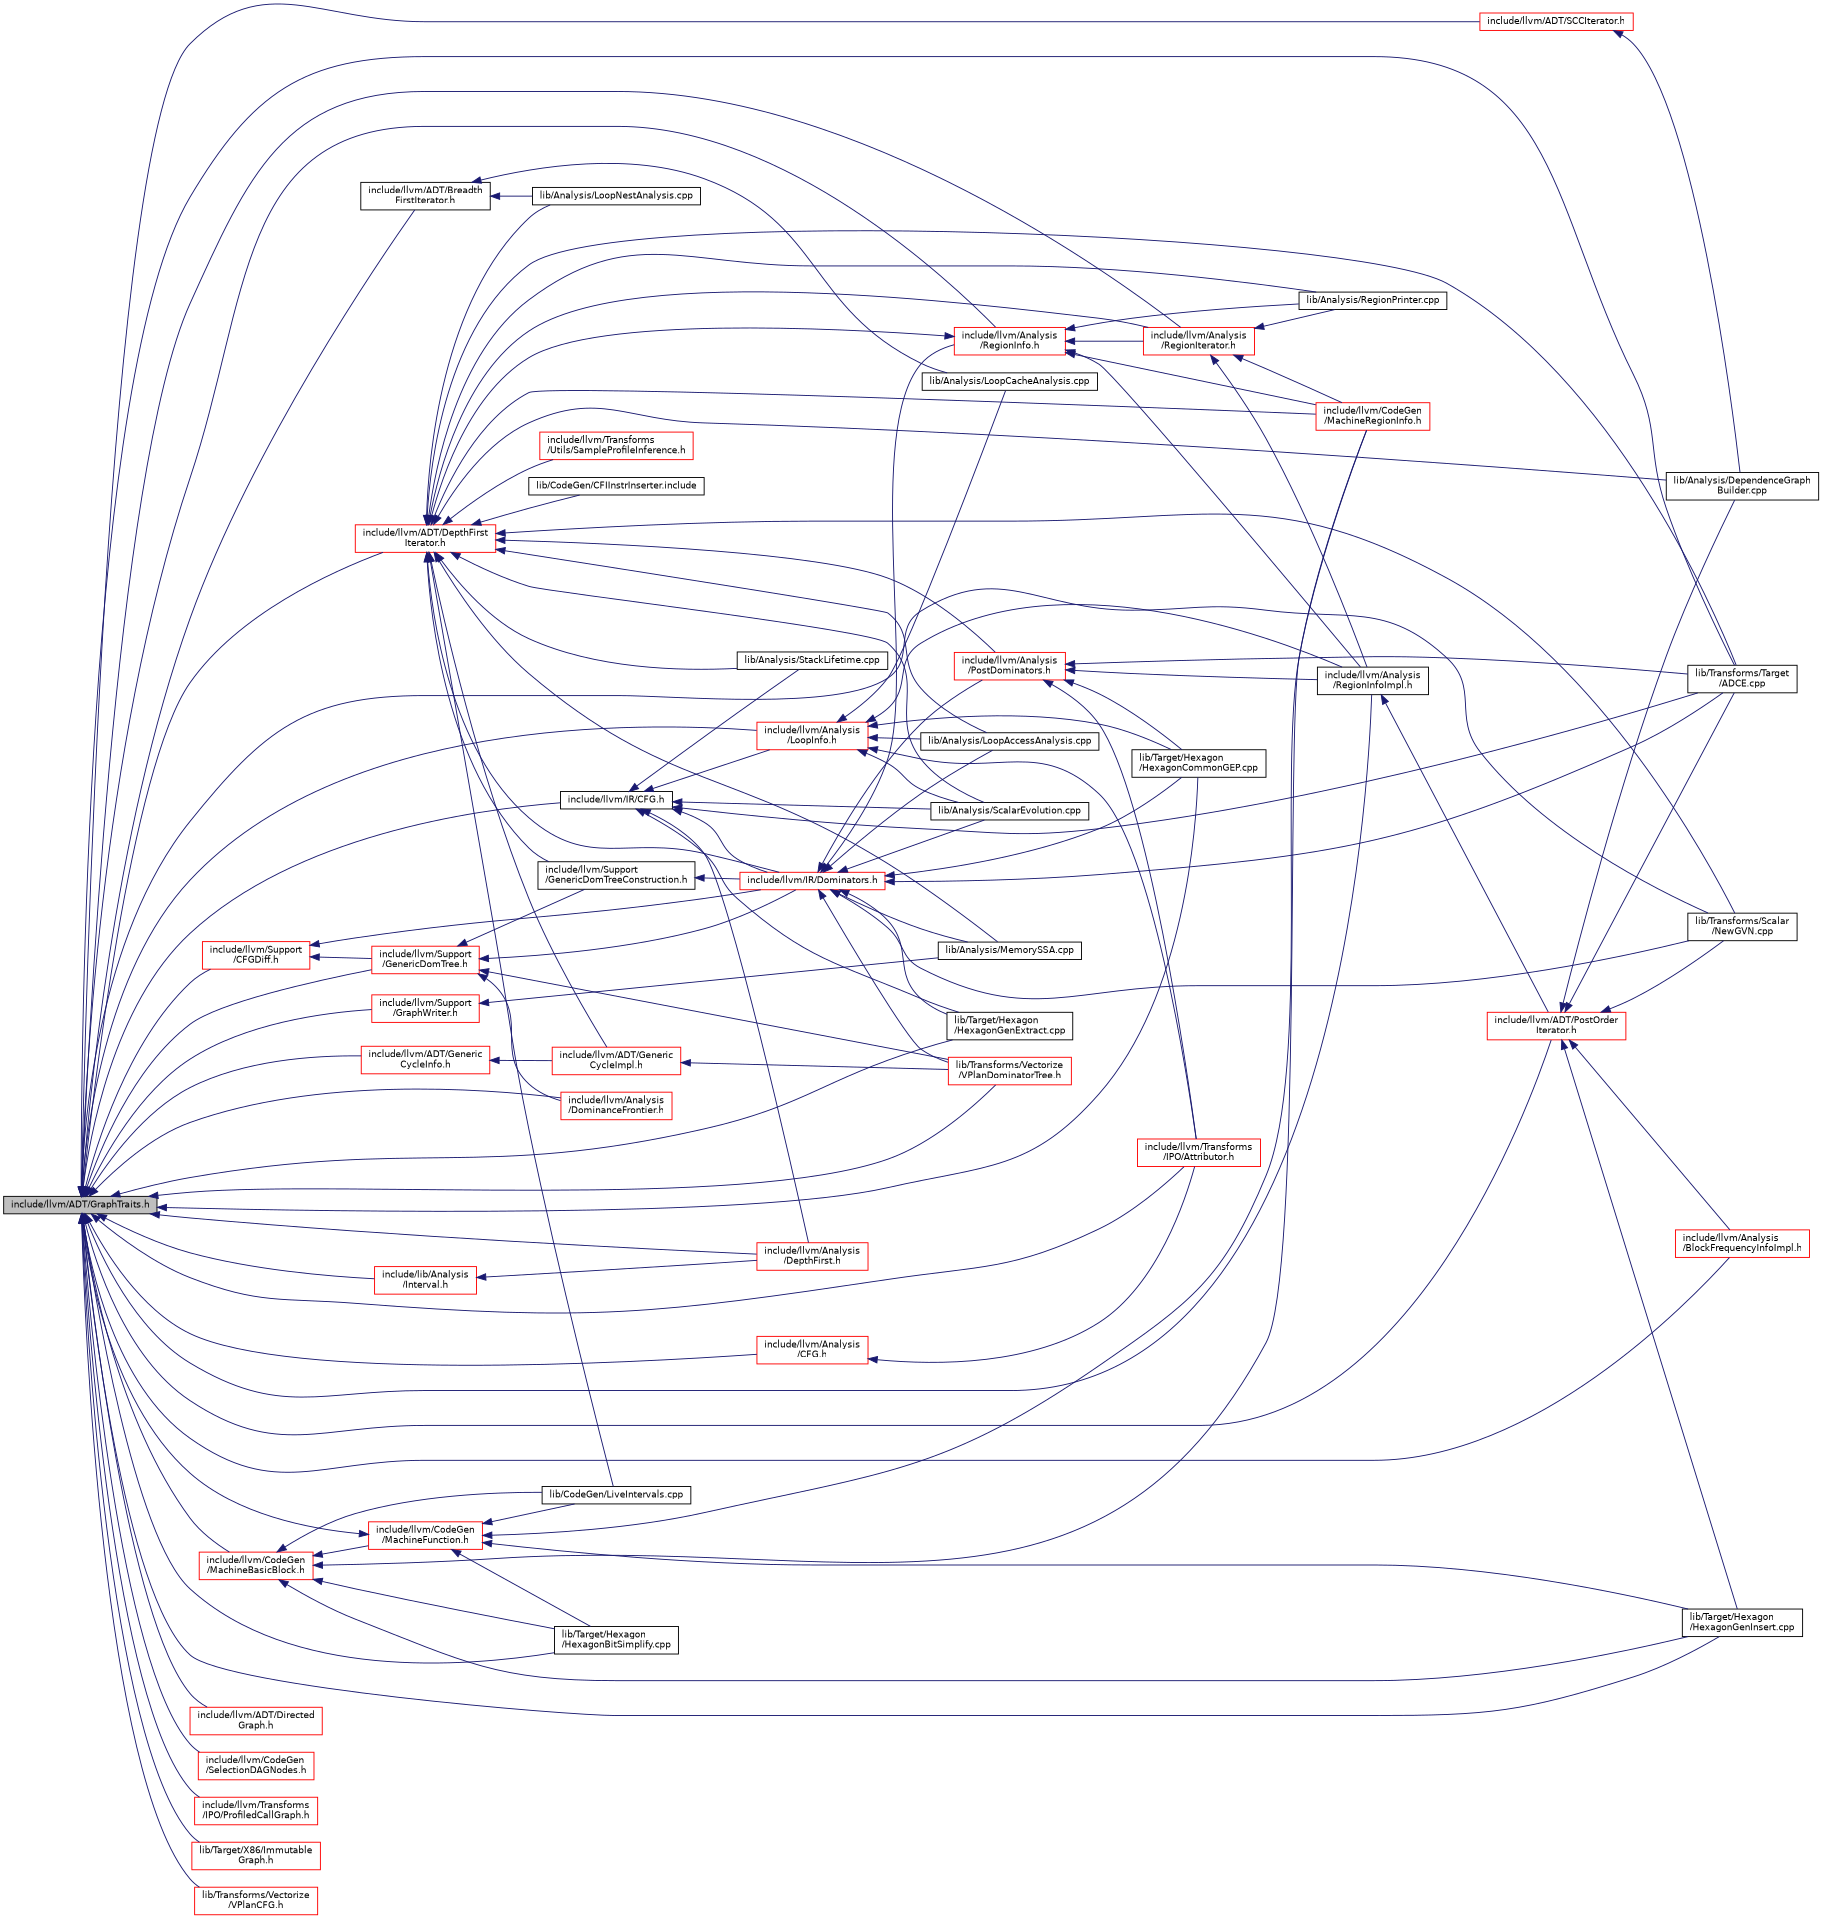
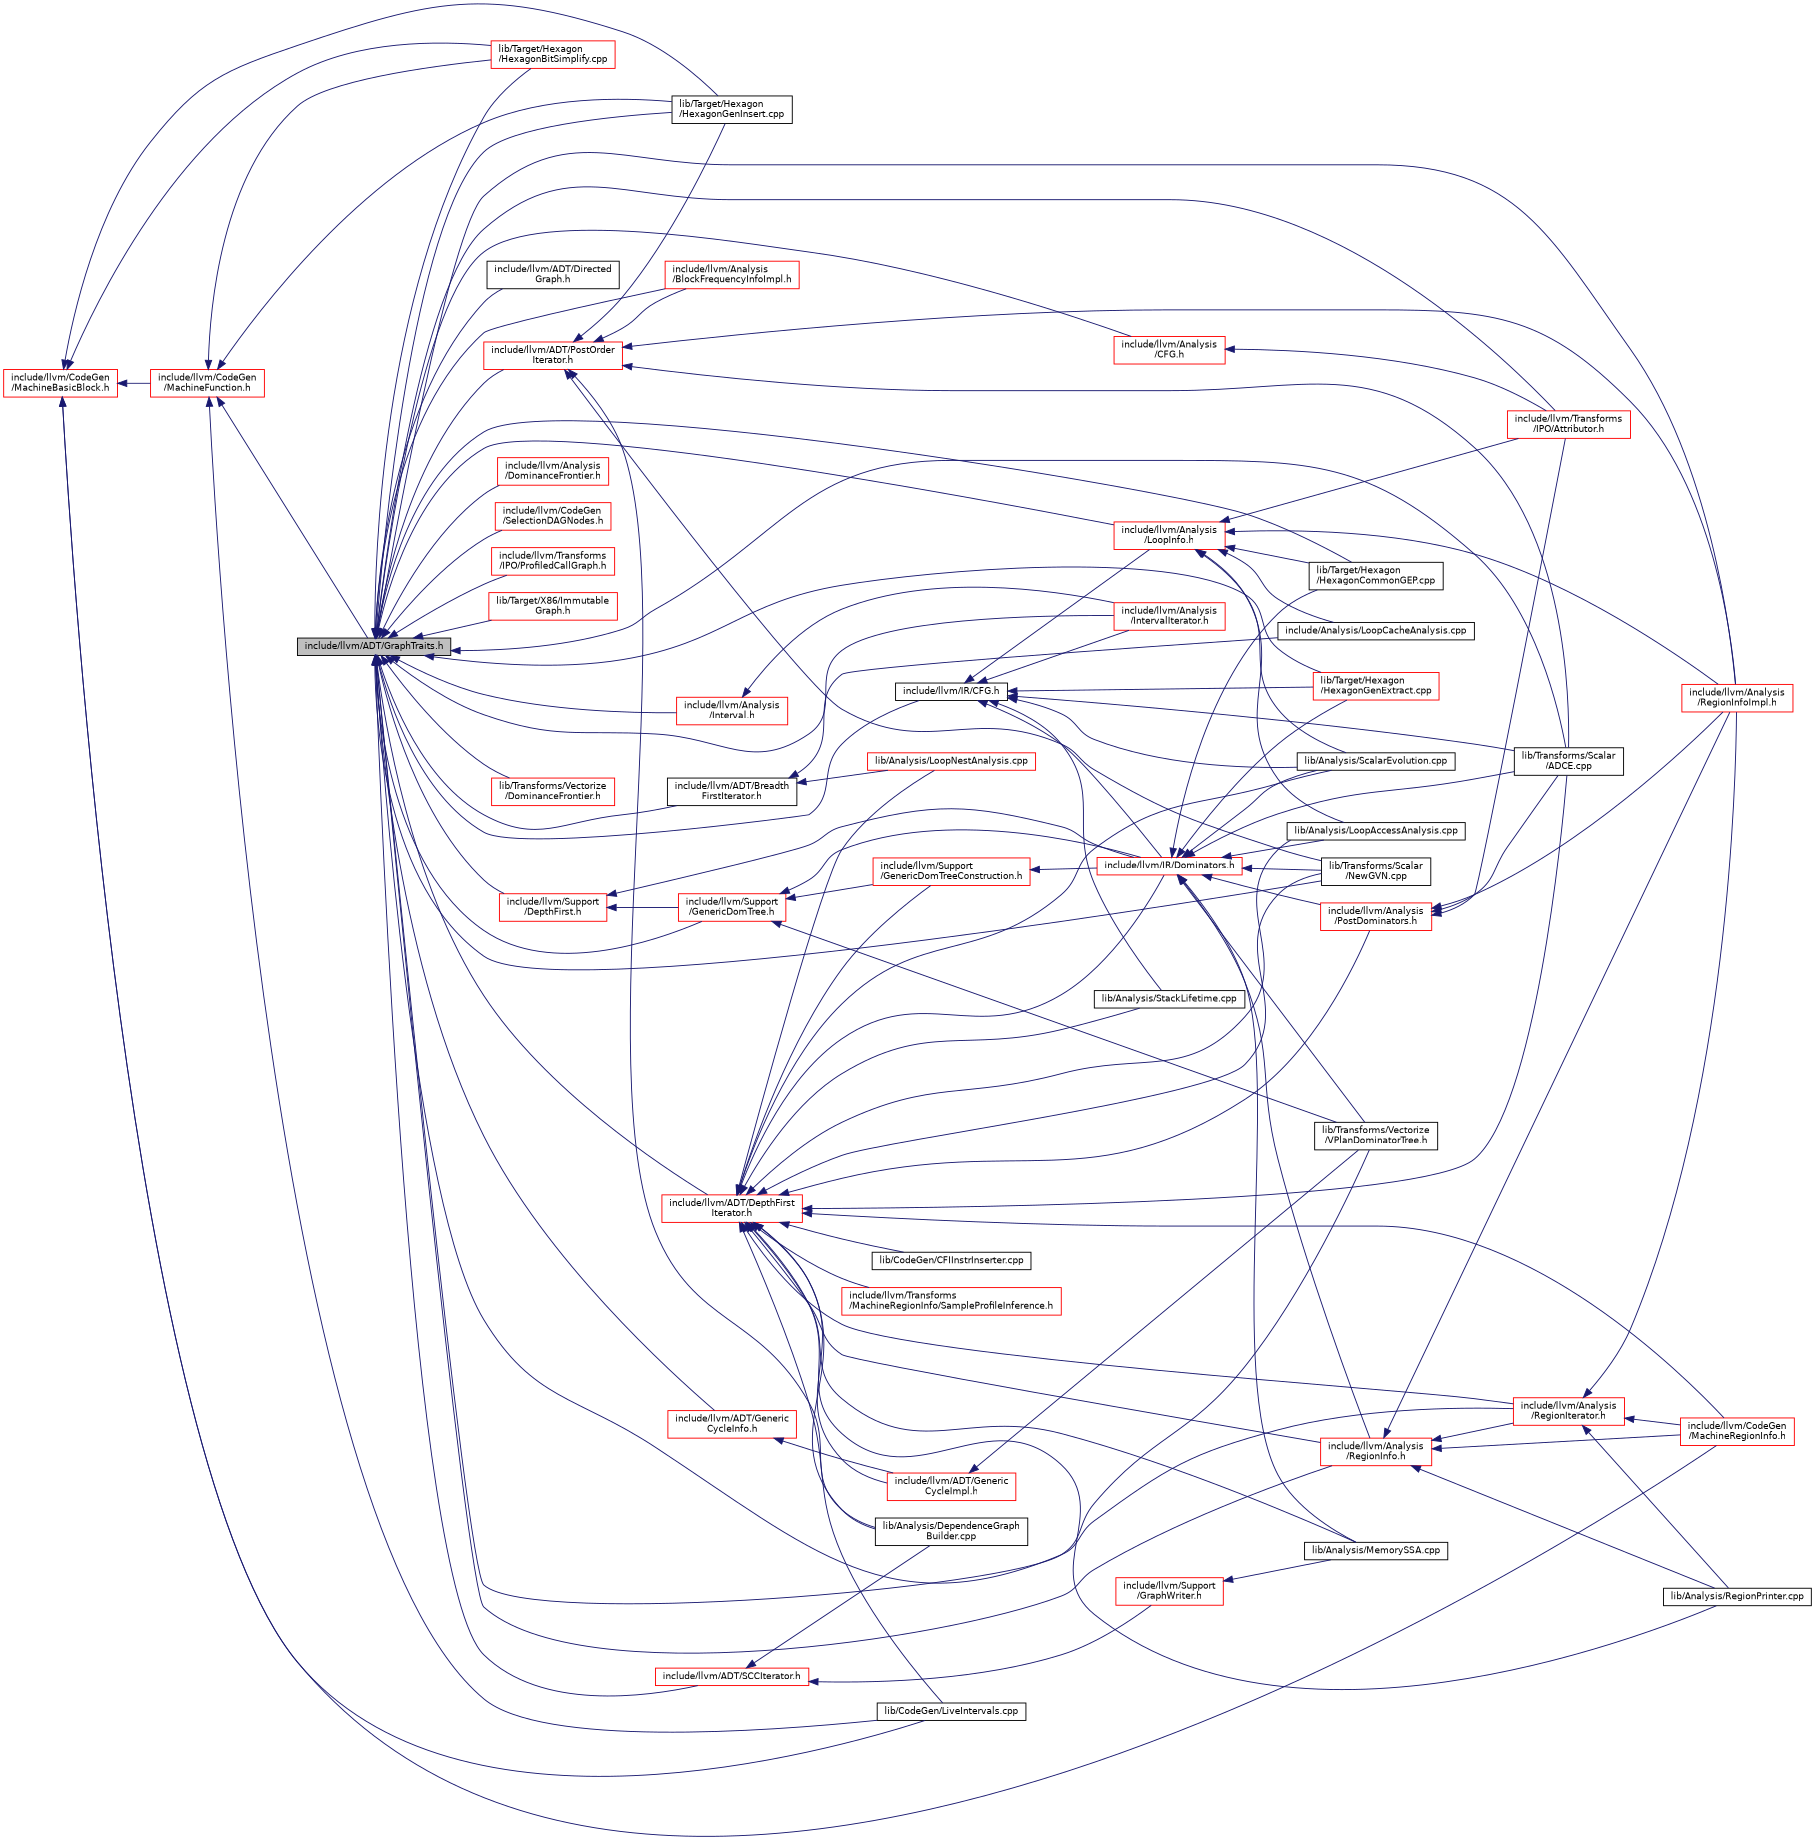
(616, 196) -> (952, 762)
(636, 333) -> (1004, 1387)
(1010, 382) -> (1376, 631)
(616, 446) -> (952, 1301)
(616, 486) -> (952, 1261)
(1742, 679) -> (1569, 762)
(1373, 681) -> (1737, 698)
(1130, 712) -> none
(1467, 858) -> (1297, 310)
(616, 876) -> (952, 872)
(256, 955) -> (553, 907)
(1010, 1026) -> (1376, 686)
(201, 1053) -> (992, 1671)
(1010, 1071) -> (1376, 1136)
(525, 1079) -> none
(1254, 1202) -> none
(812, 1257) -> (1170, 616)
(426, 1280) -> (732, 711)
(129, 1401) -> none
(616, 1640) -> (553, 55)
(256, 1721) -> (553, 275)
(256, 1901) -> (553, 792)
